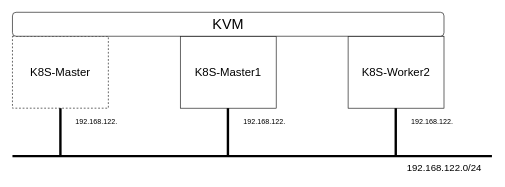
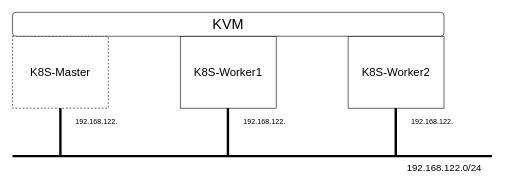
(228, 72) -> (228, 72)
